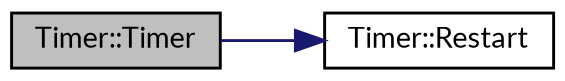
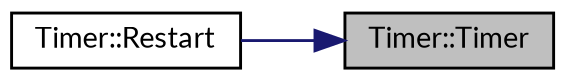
(258, 41) -> (278, 41)
